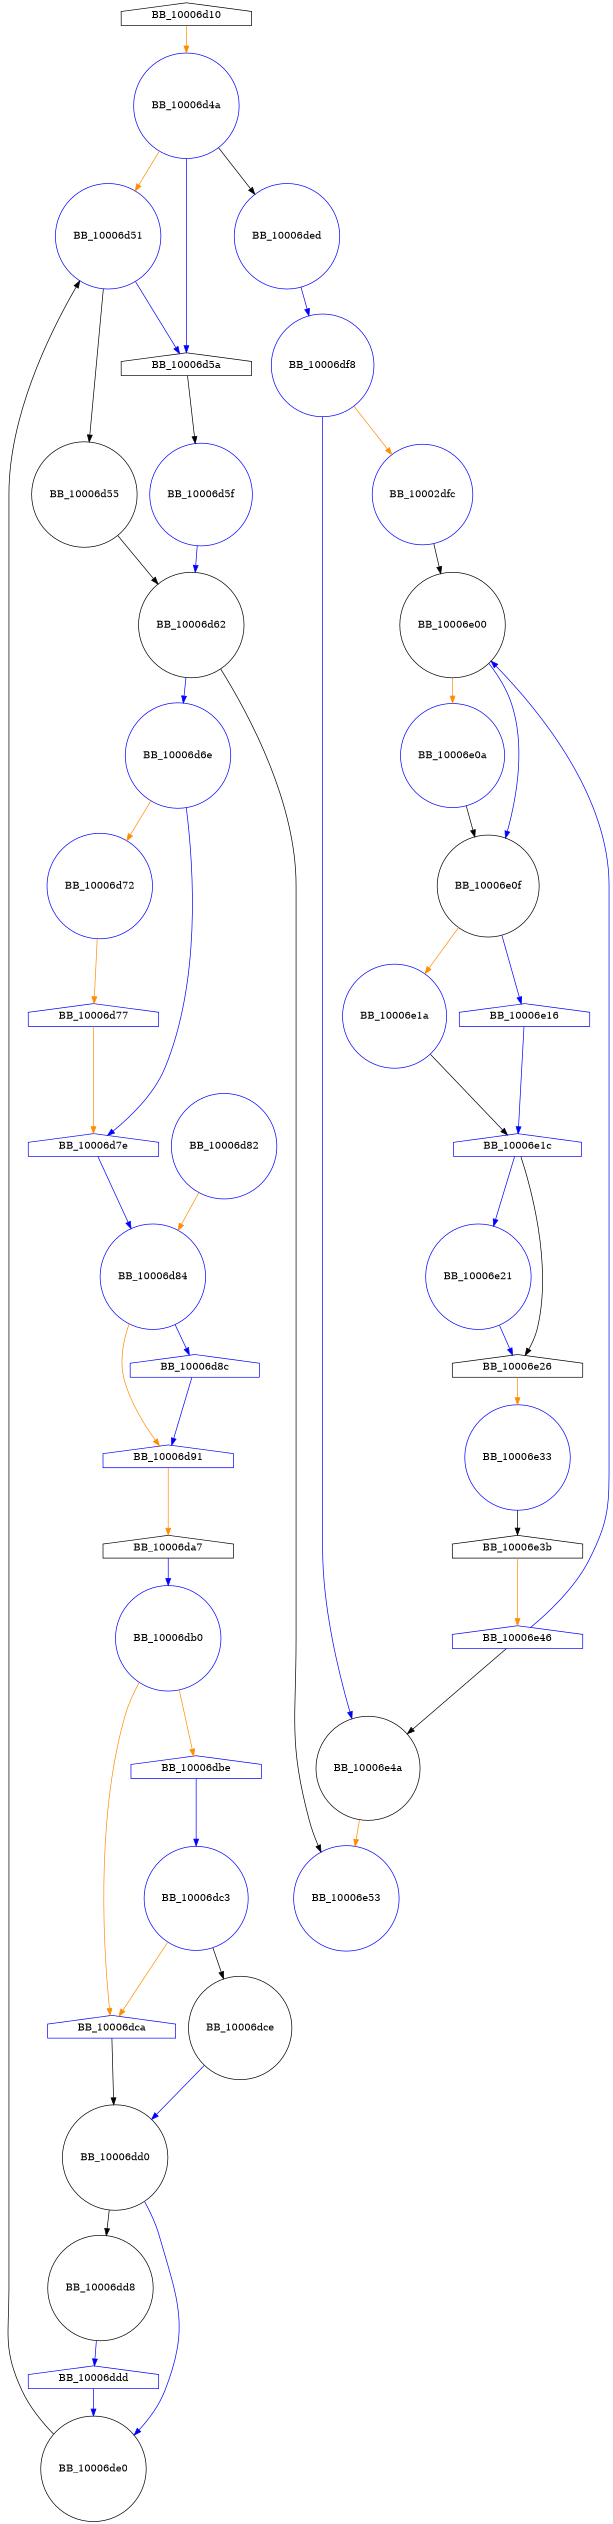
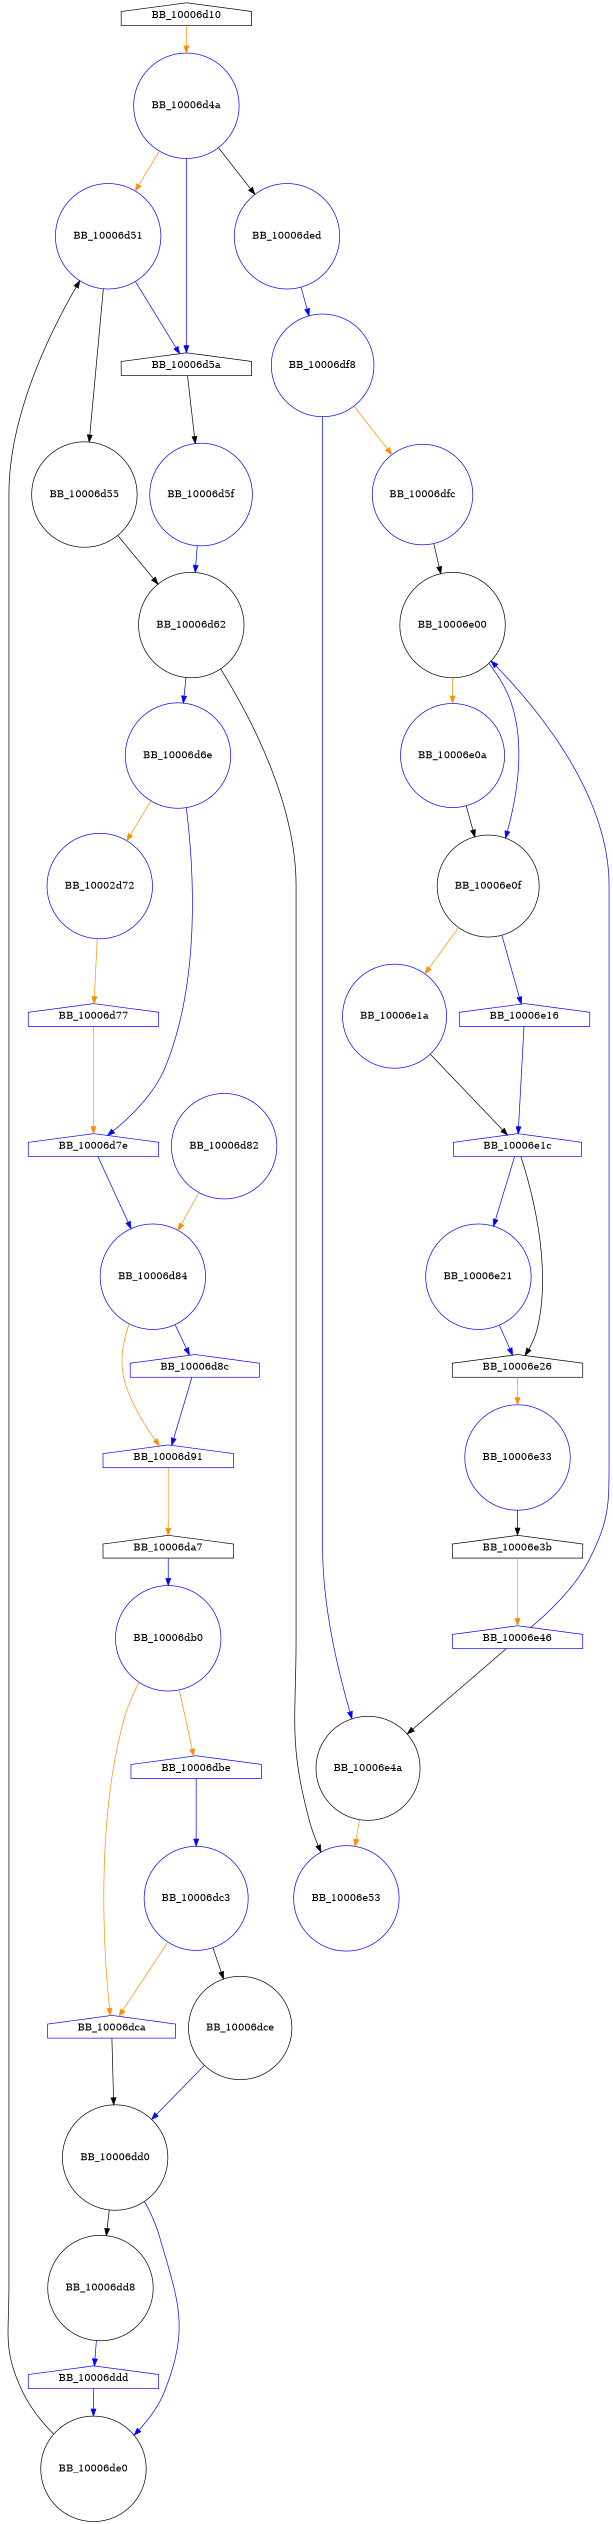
(423, 495) -> (423, 495)
(100, 886) -> (100, 886)
